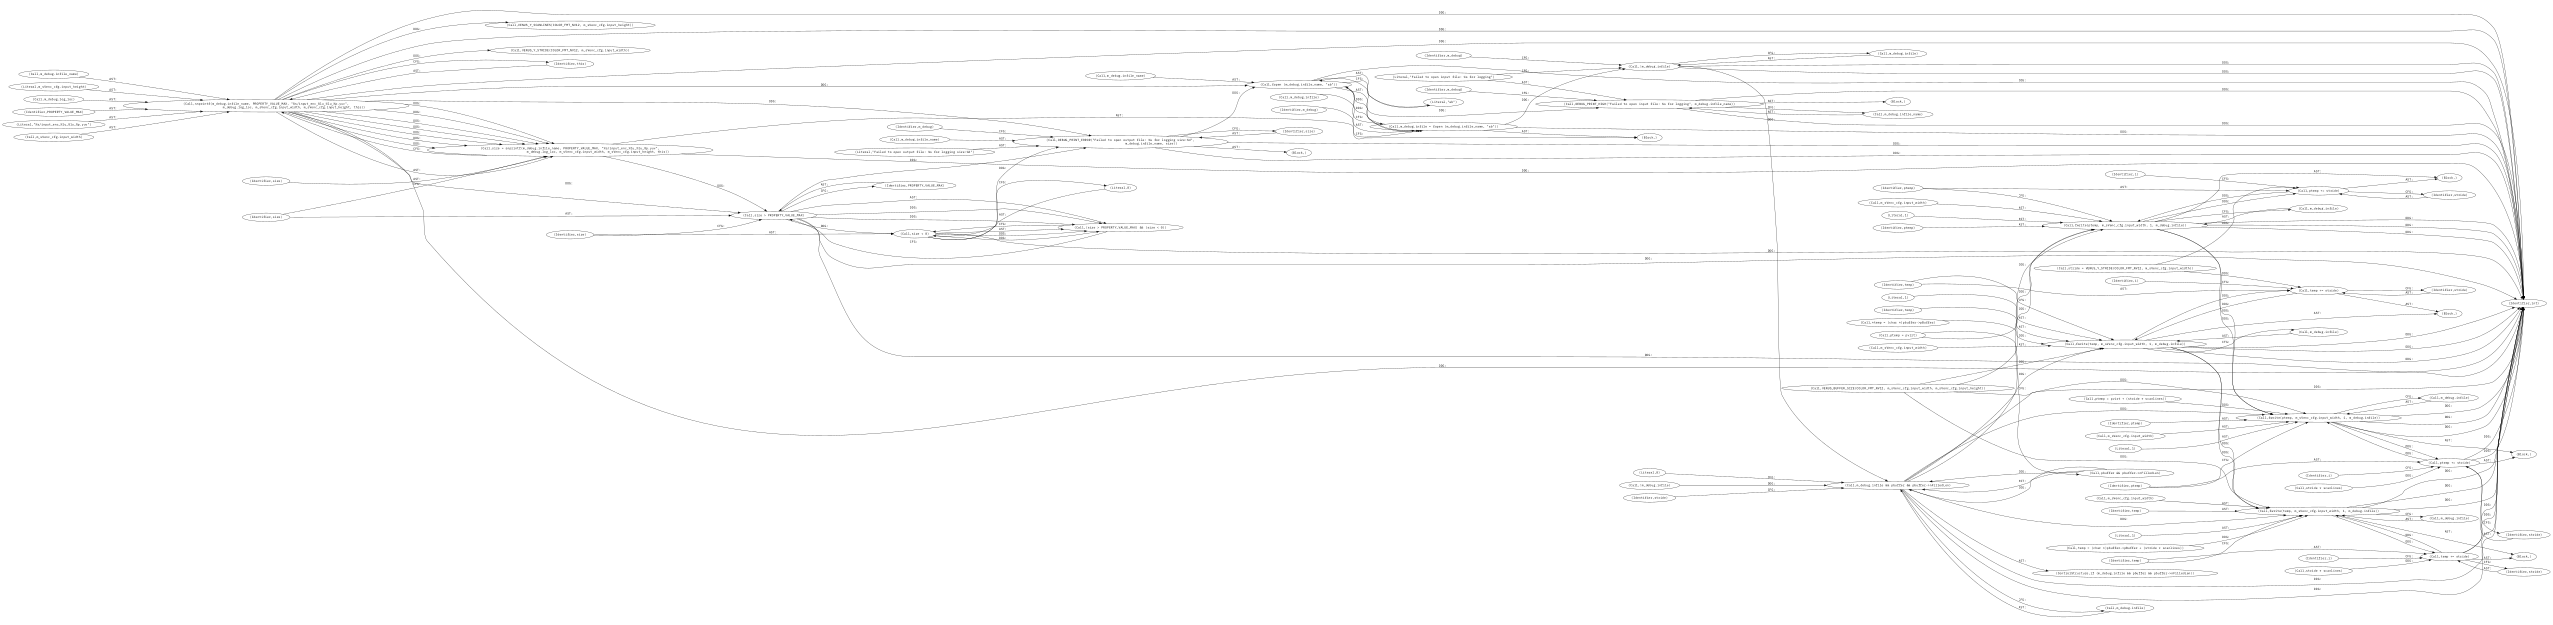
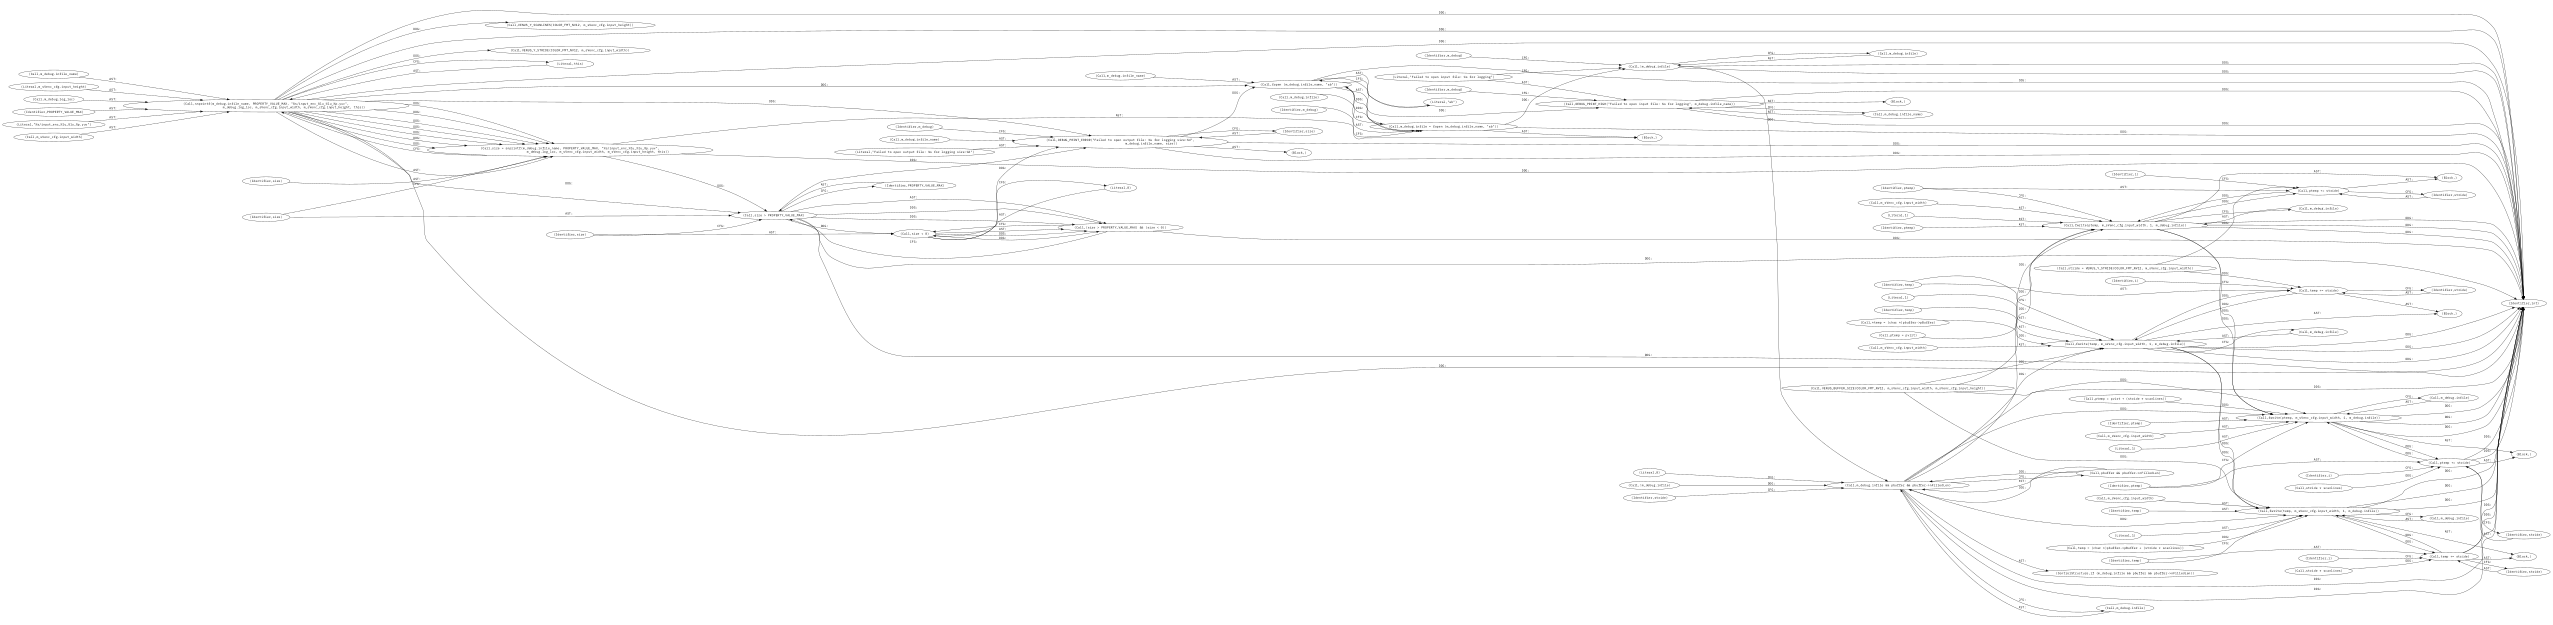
(570, 64) -> (570, 64)
(1738, 253) -> (1851, 240)
(2019, 408) -> (2016, 479)
